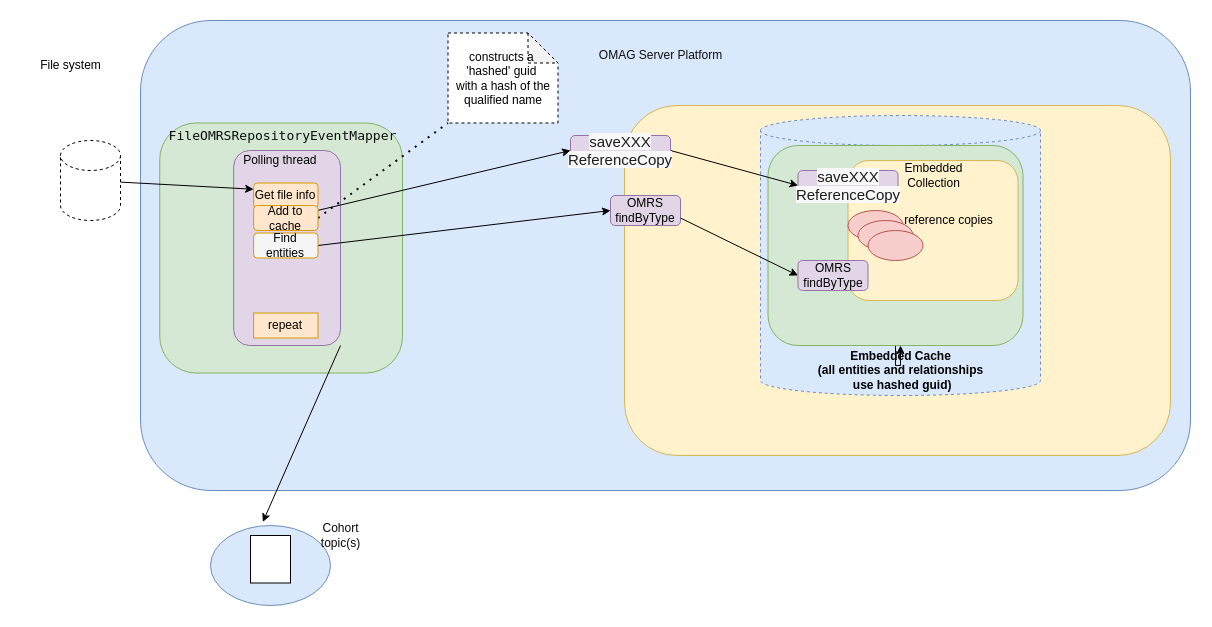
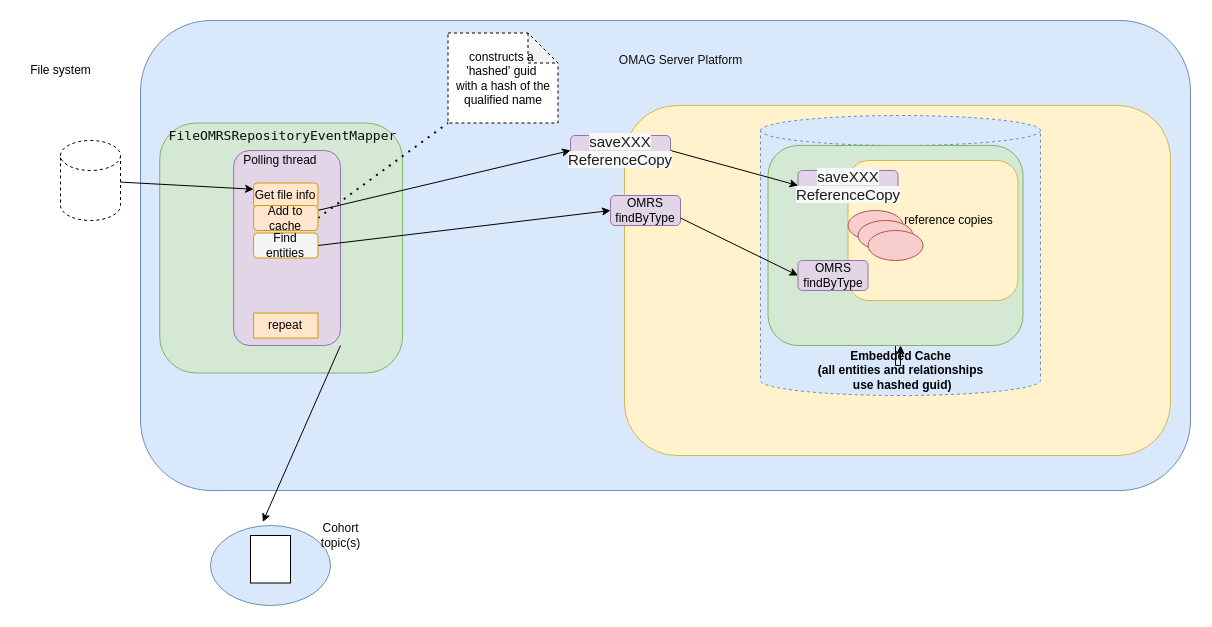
(661, 56) -> (681, 61)
(71, 66) -> (61, 71)
(933, 176) -> none
